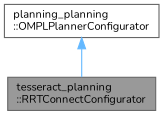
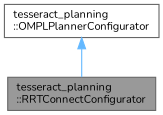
(82, 21) -> (82, 21)
